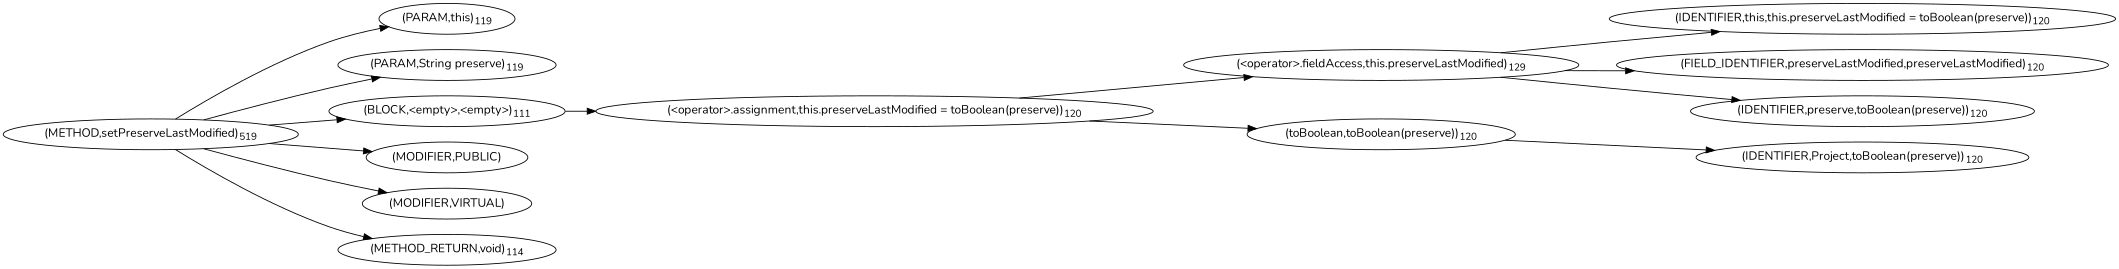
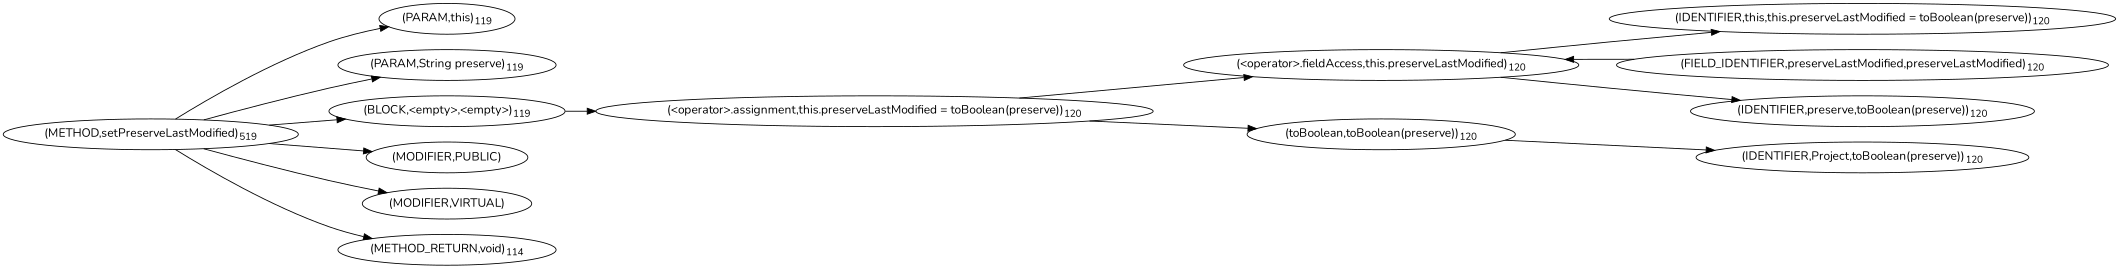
(1517, 64) -> (1517, 64)
(1595, 71) -> (1604, 59)
(522, 110) -> (522, 110)
